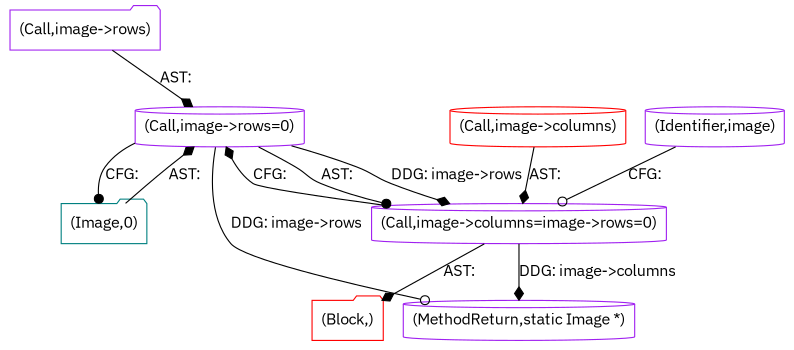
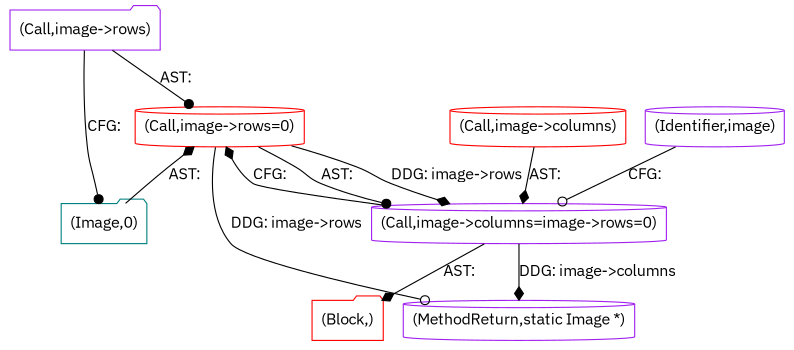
(149, 76) -> (149, 76)
(220, 127) -> (220, 127)
(108, 163) -> (85, 123)
